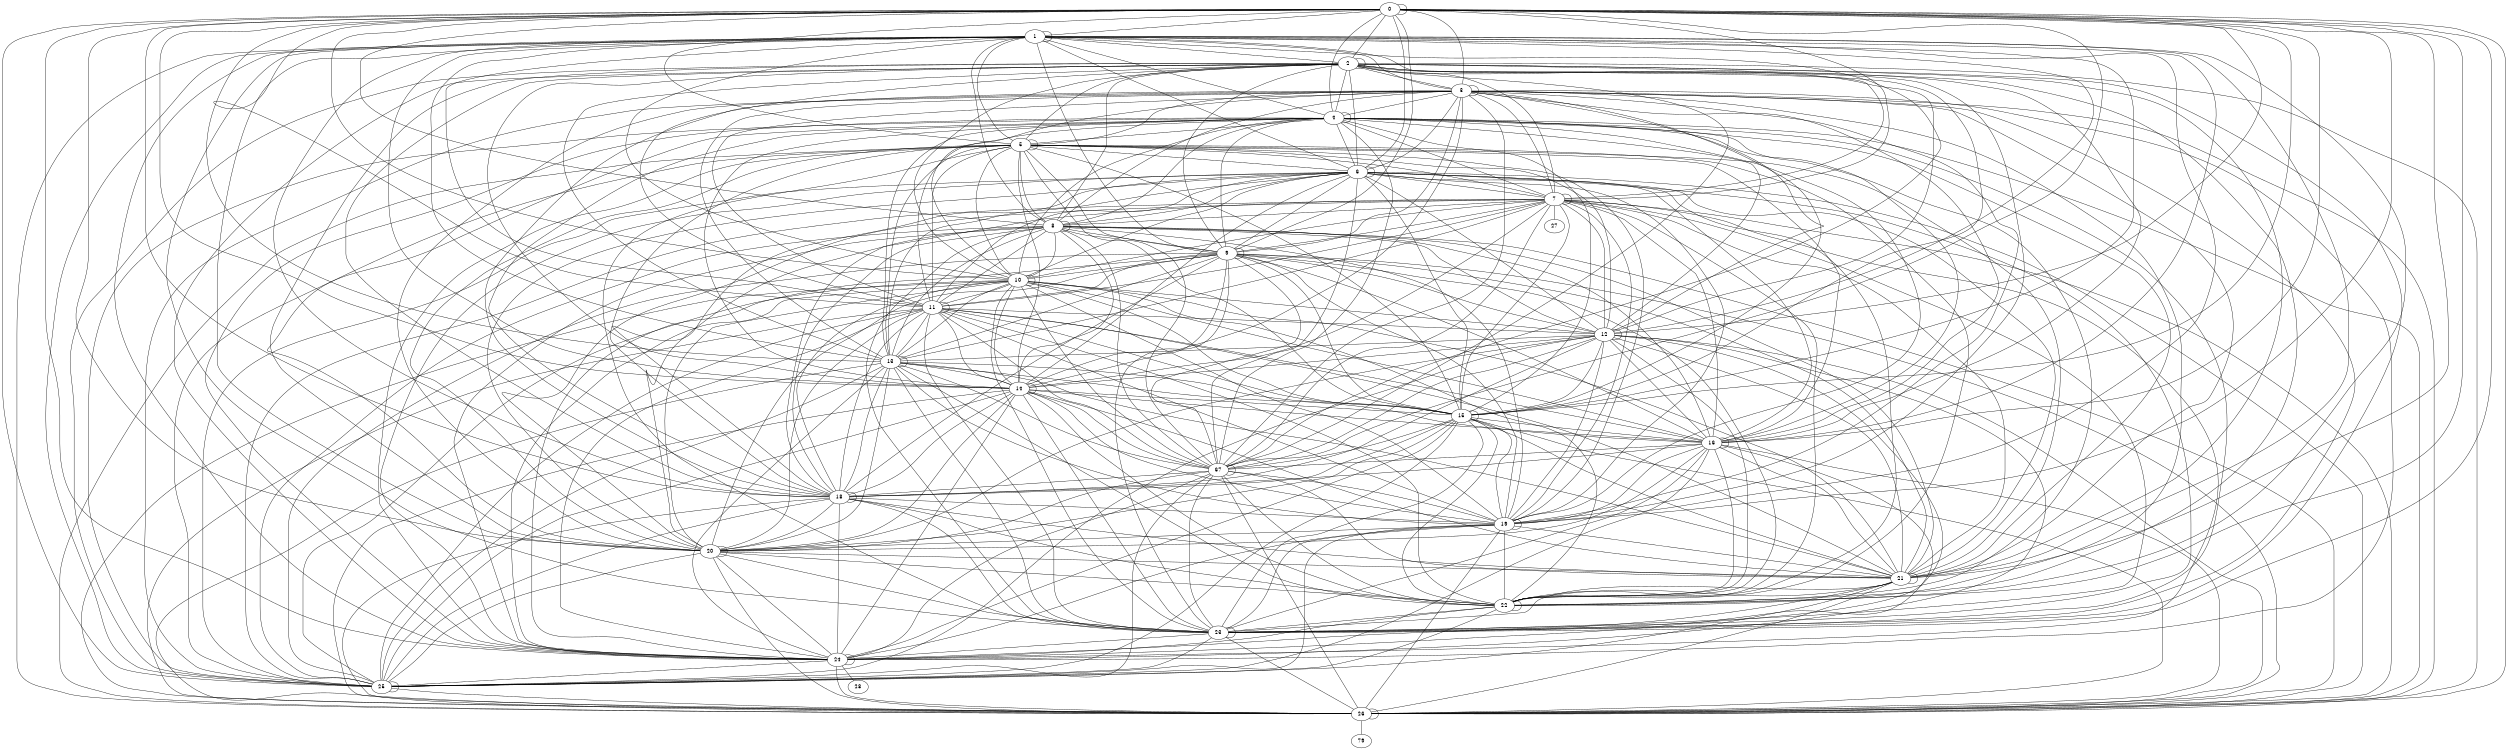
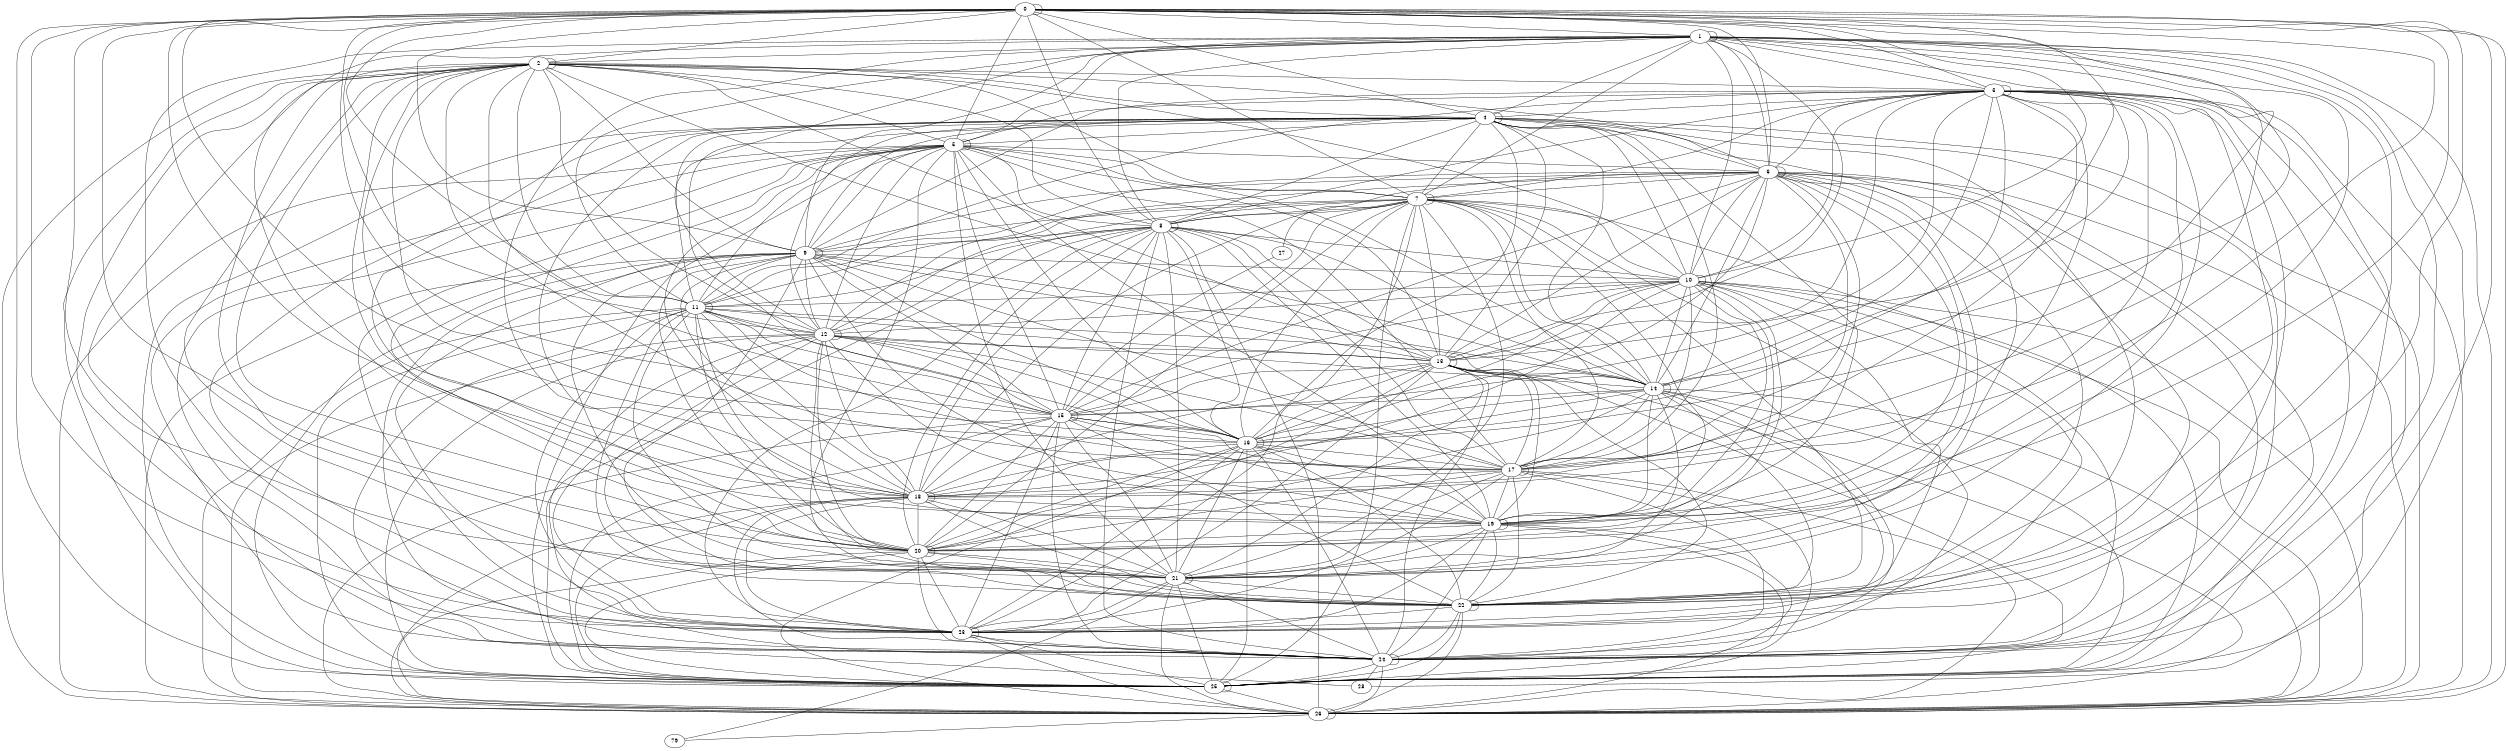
(2008, 58) -> (1159, 320)
(2200, 60) -> (944, 673)
(1800, 208) -> (2257, 652)
(977, 209) -> (275, 577)
(1218, 470) -> (1512, 470)
none -> (1408, 683)
